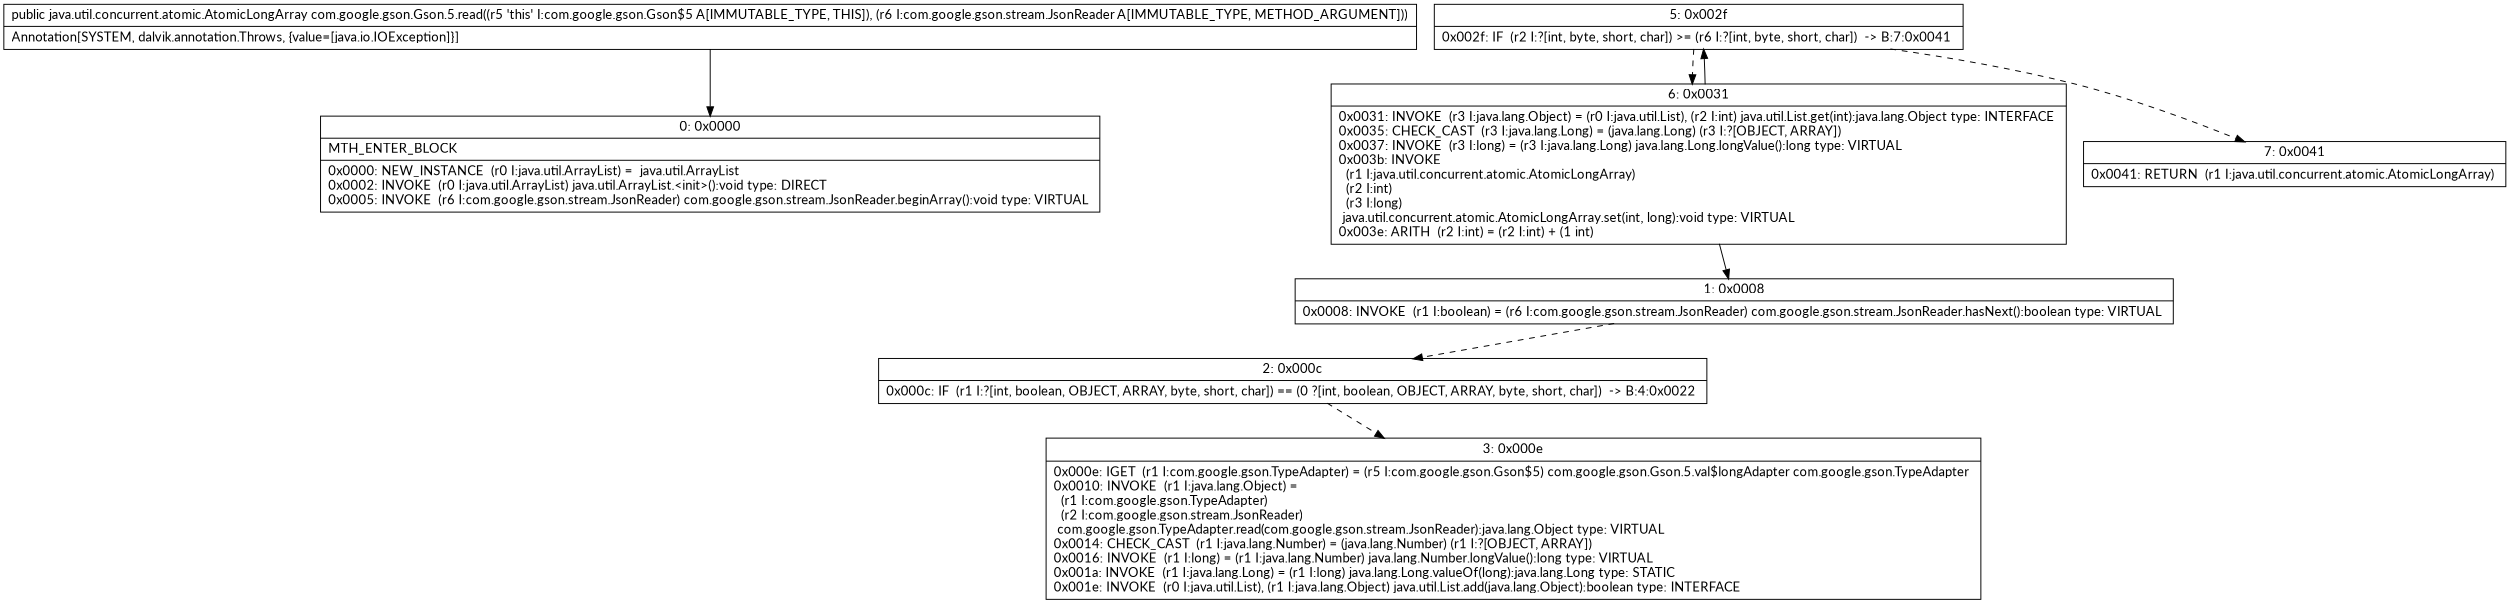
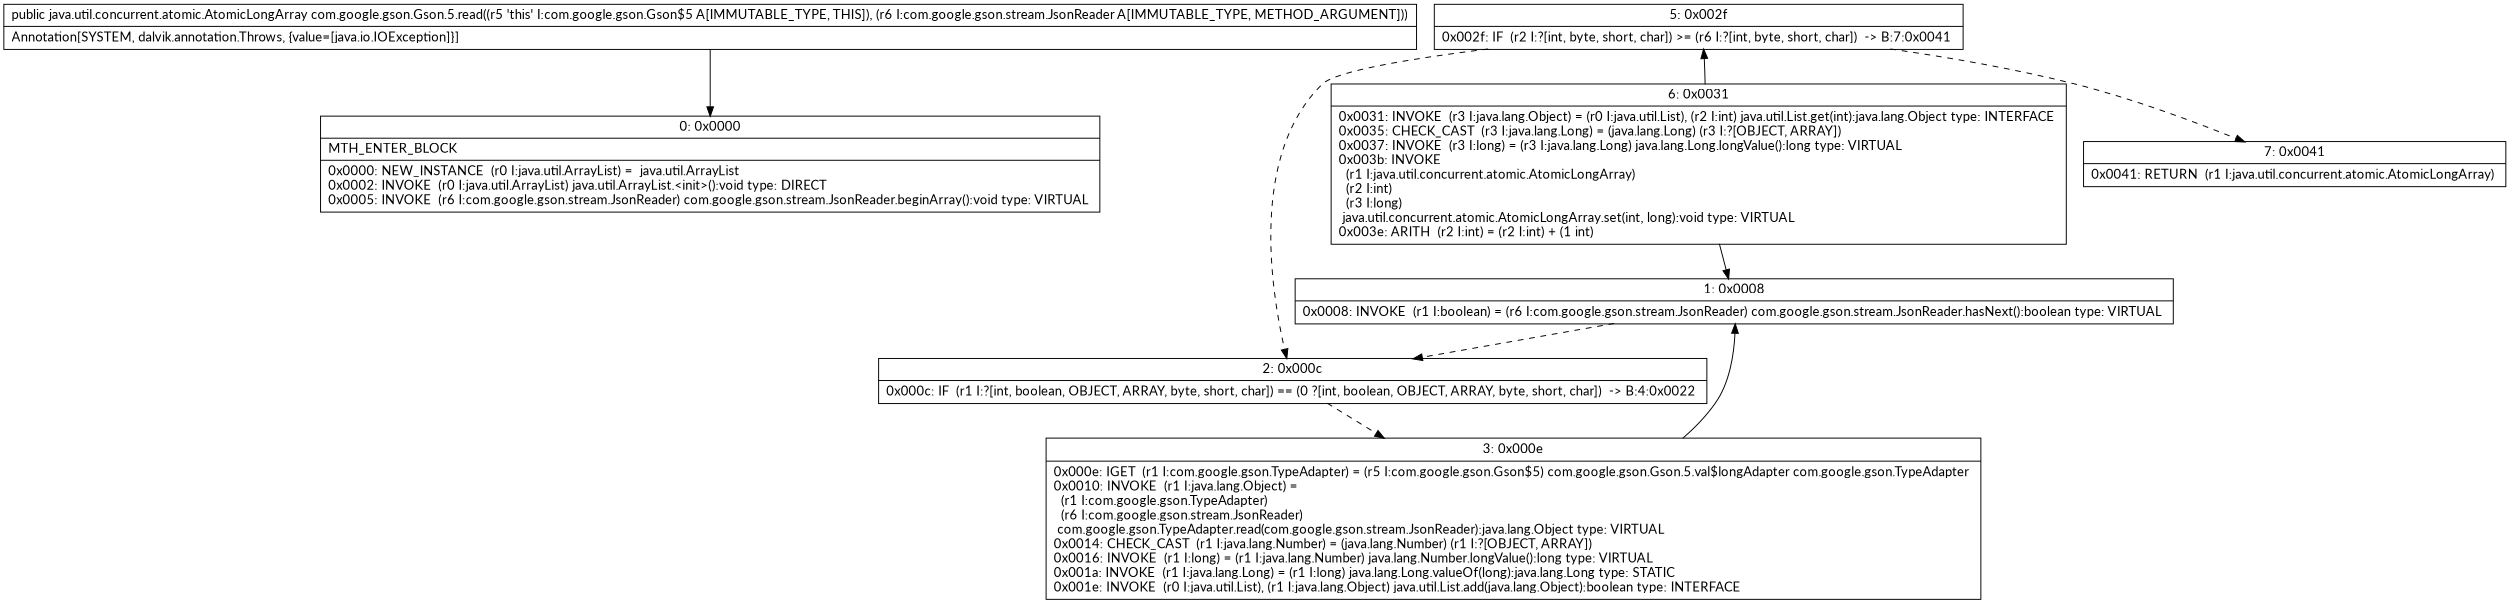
(1693, 62) -> (1292, 129)
none -> (1722, 392)
(1179, 515) -> (1179, 515)
